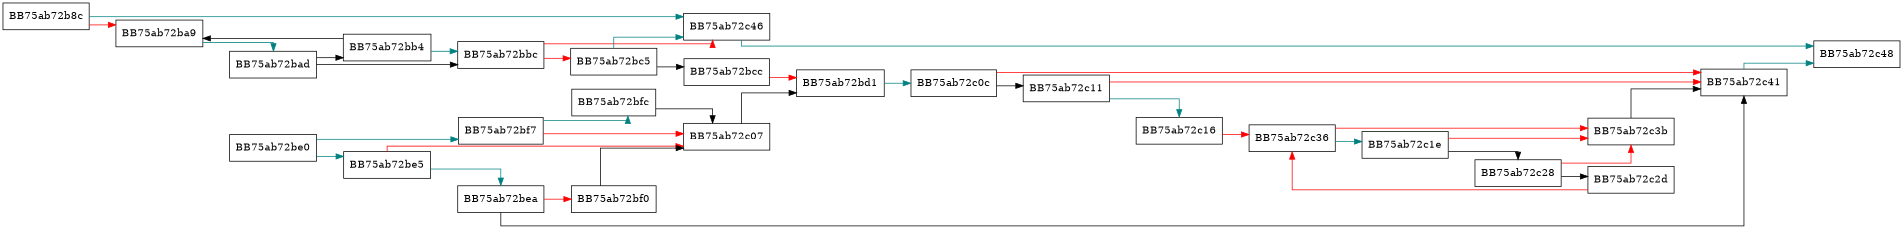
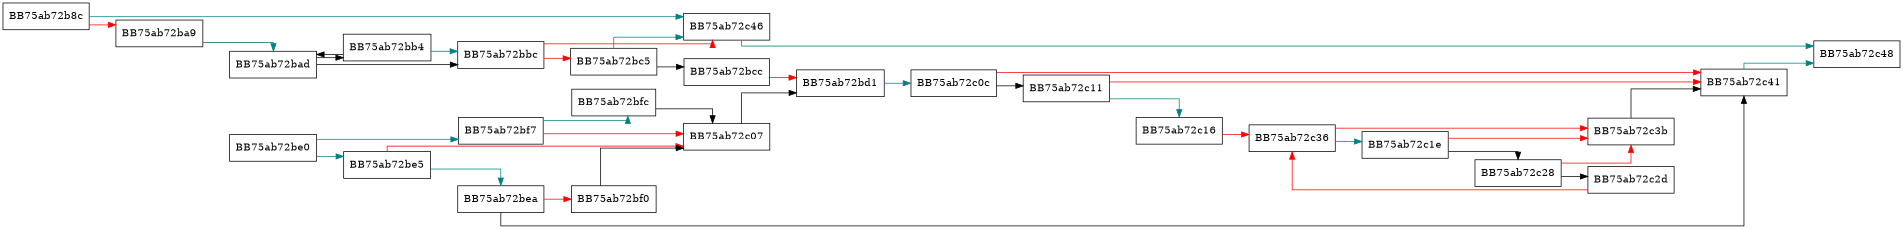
(277, 38) -> (334, 54)
